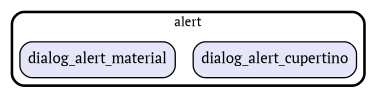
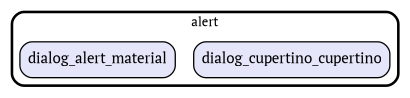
(275, 60) -> (292, 60)
